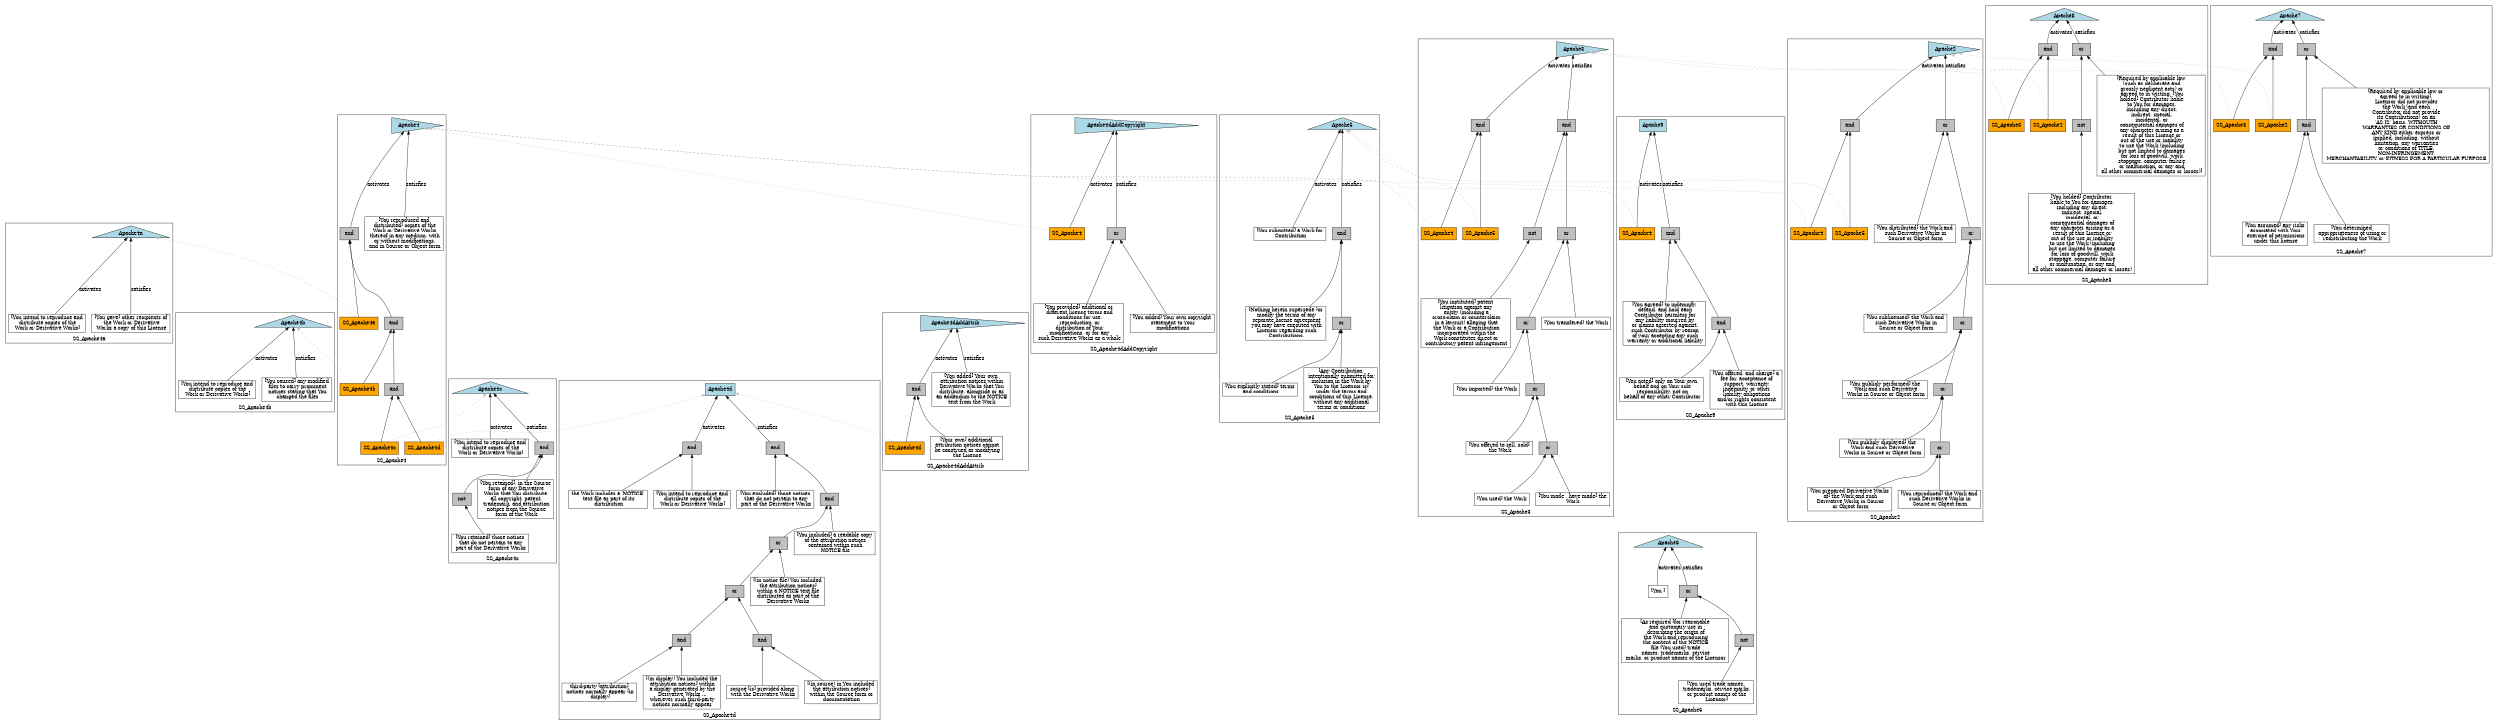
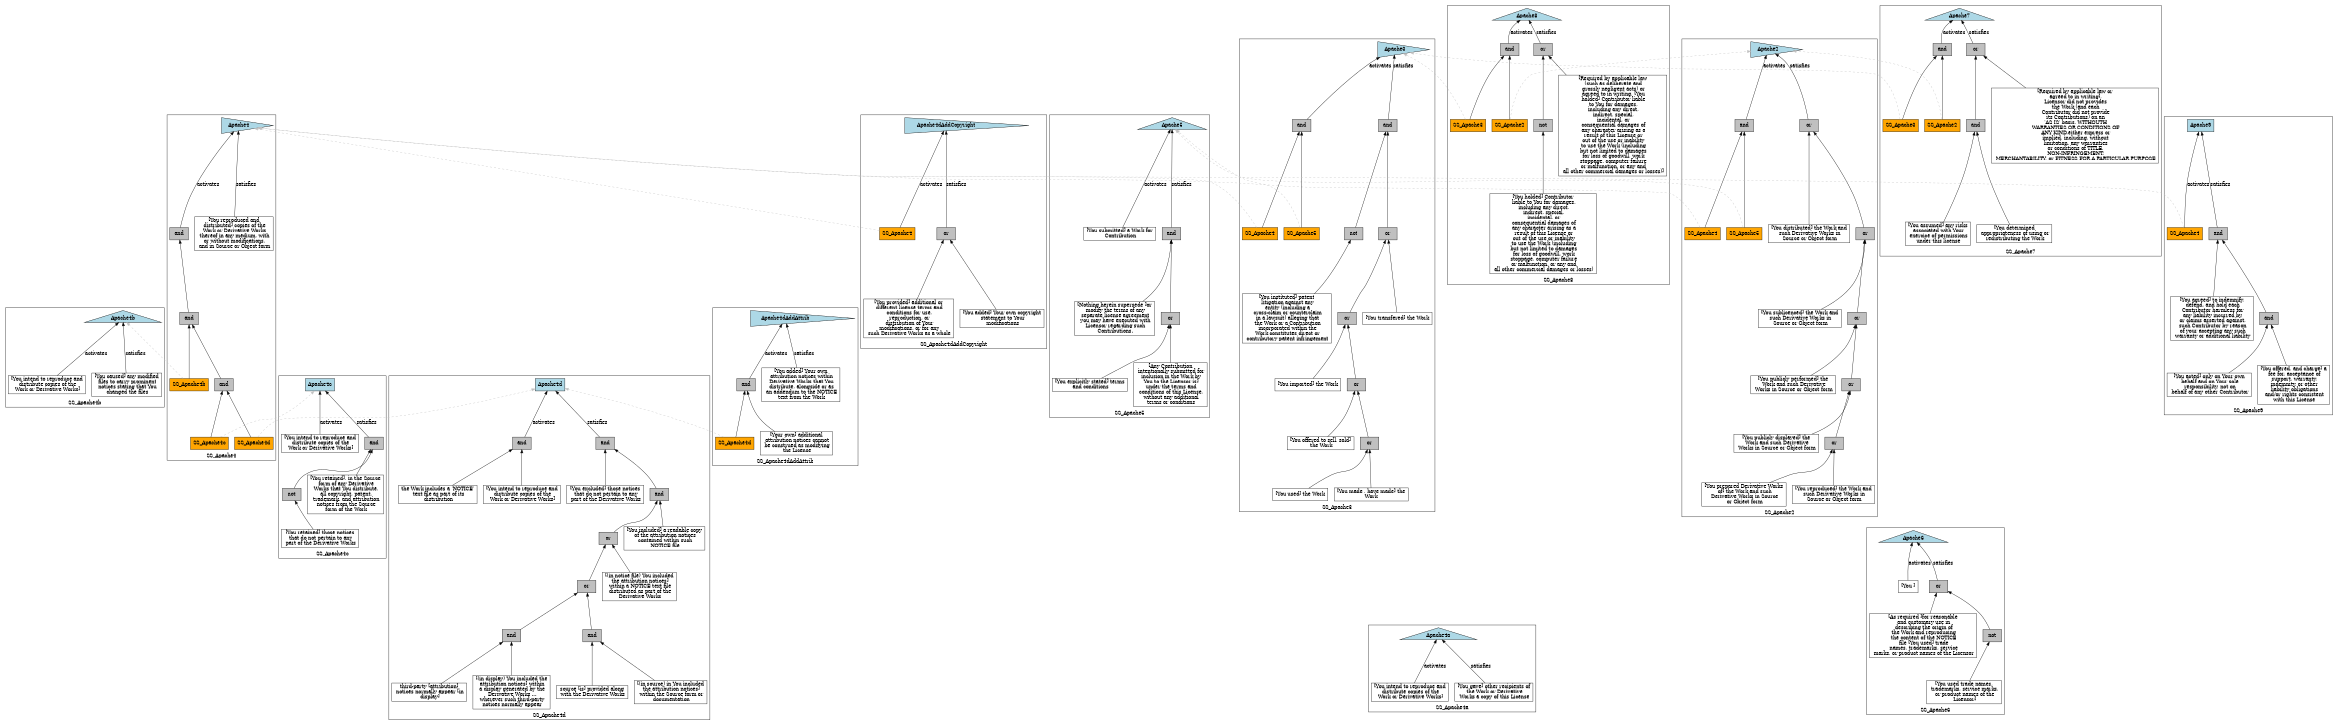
(359, 323) -> none
(490, 390) -> (320, 385)
